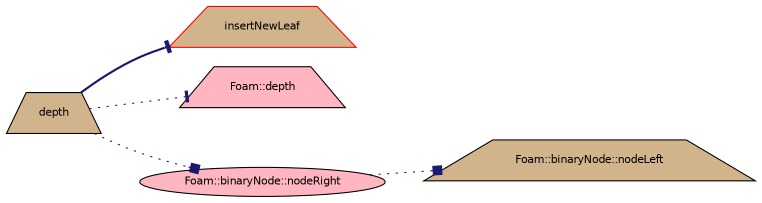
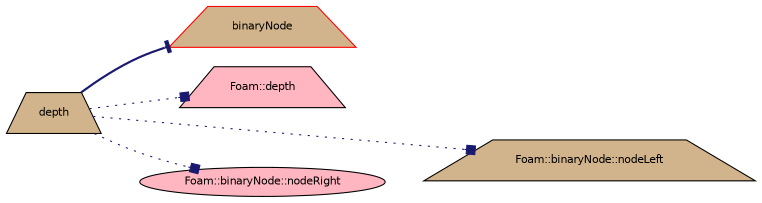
(262, 27) -> (262, 27)
(136, 103) -> (136, 103)
(400, 173) -> (279, 133)
